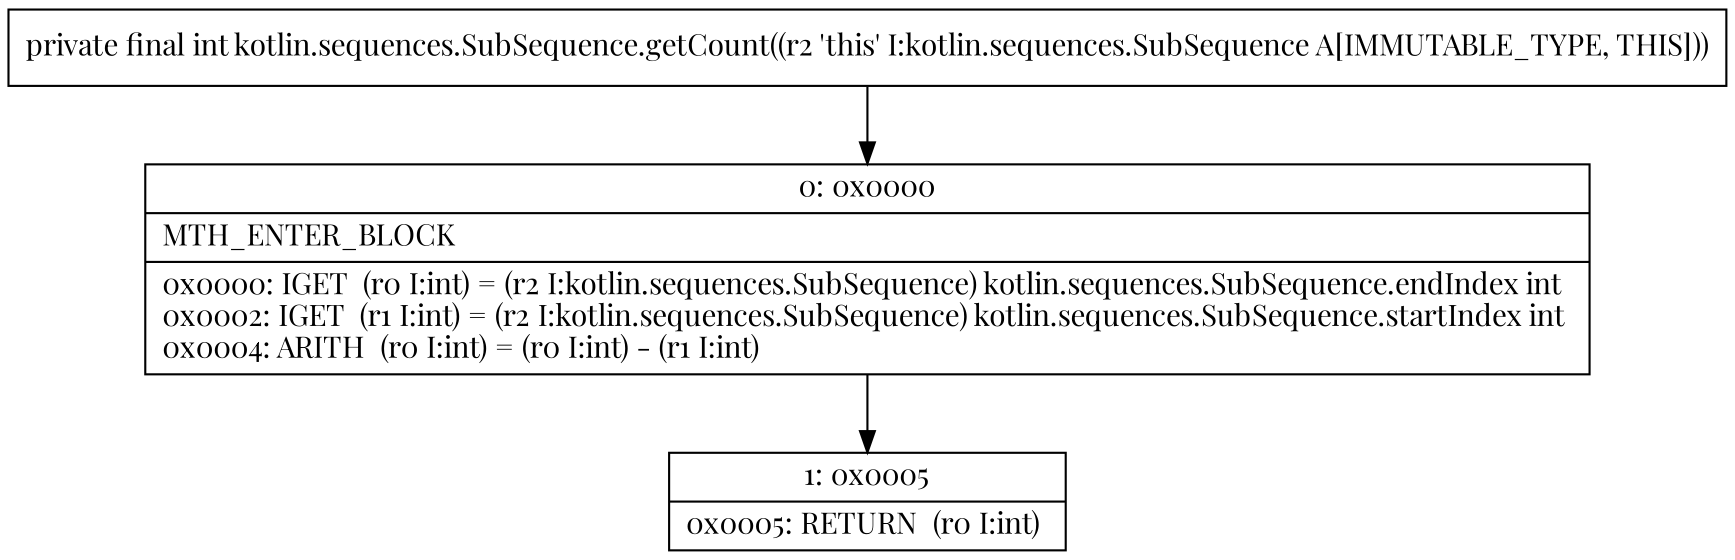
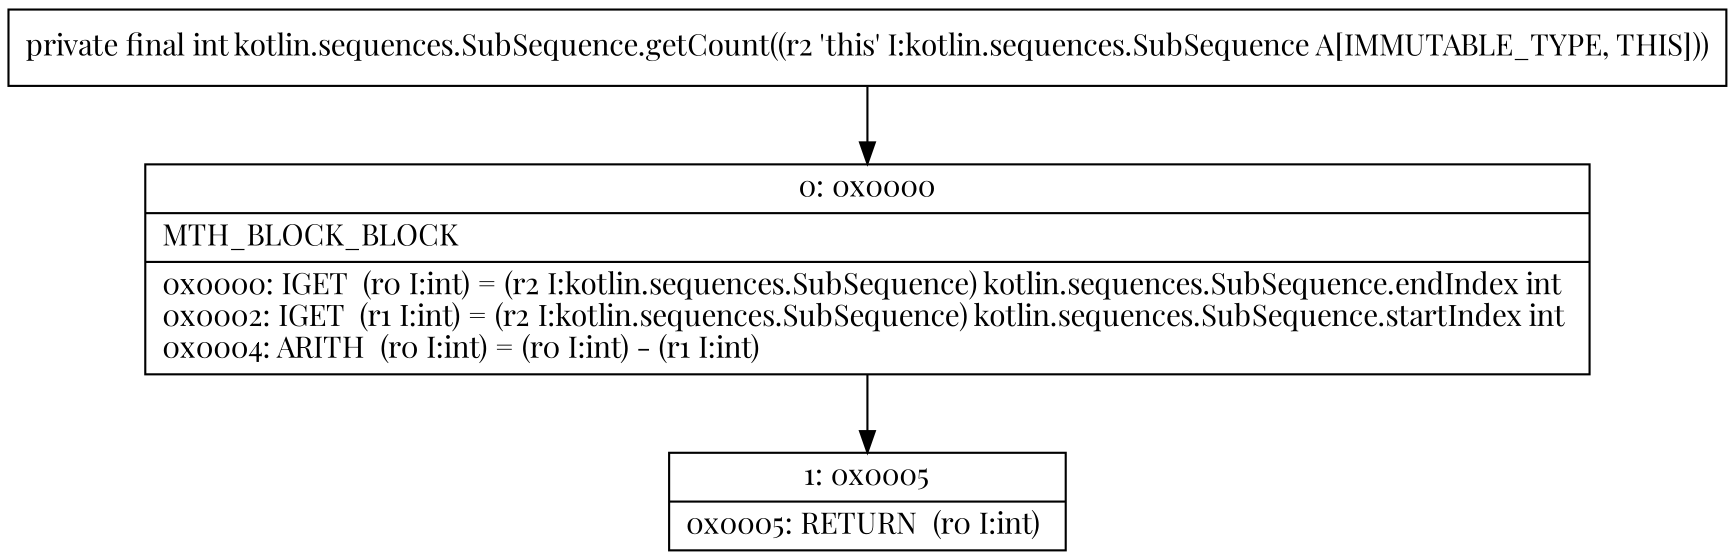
(310, 236) -> (311, 236)
